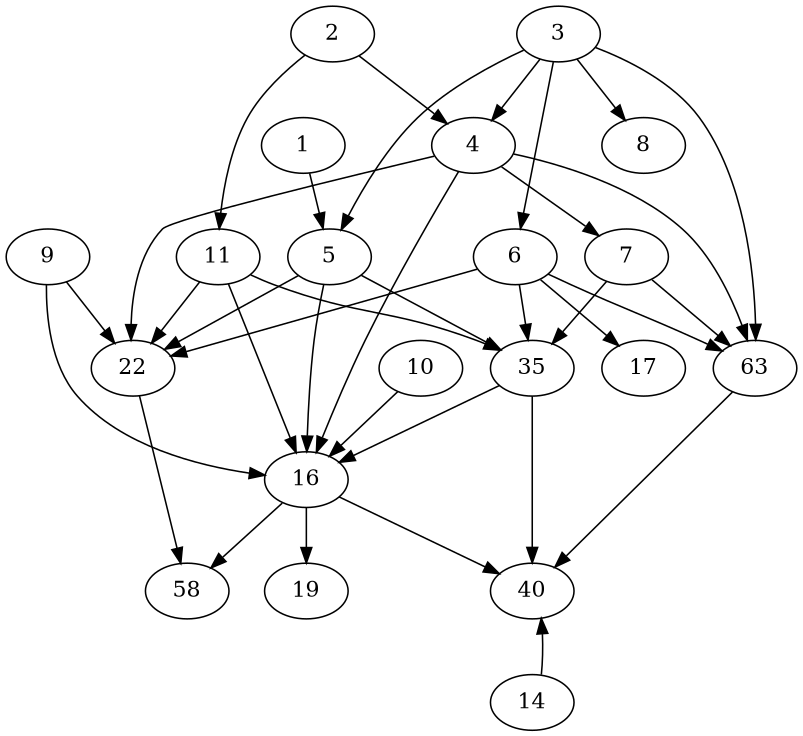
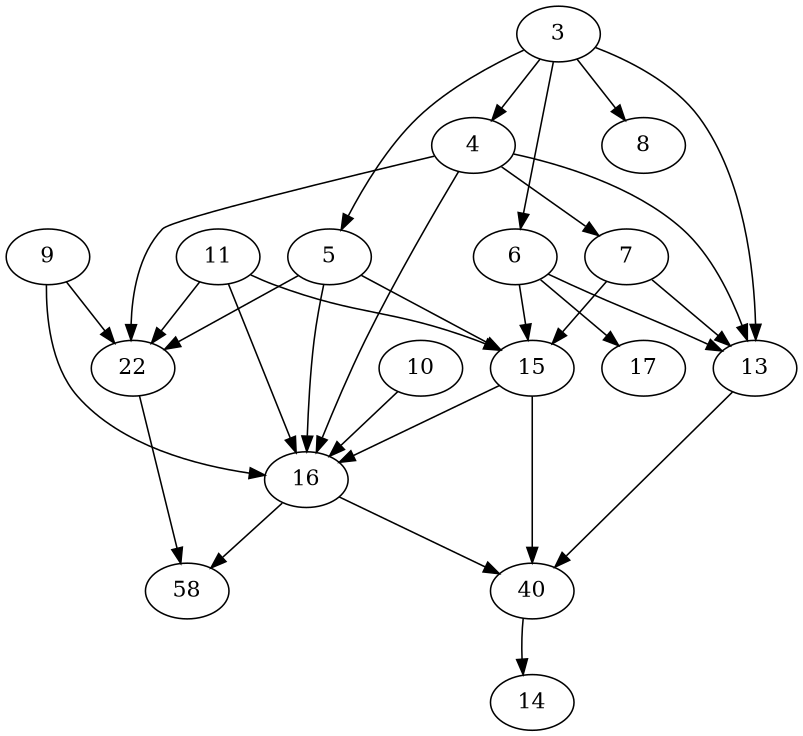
(333, 34) -> none
(303, 145) -> none
(303, 319) -> none
(532, 368) -> (532, 368)
(755, 368) -> (755, 368)
(306, 591) -> none
(543, 654) -> (522, 639)
